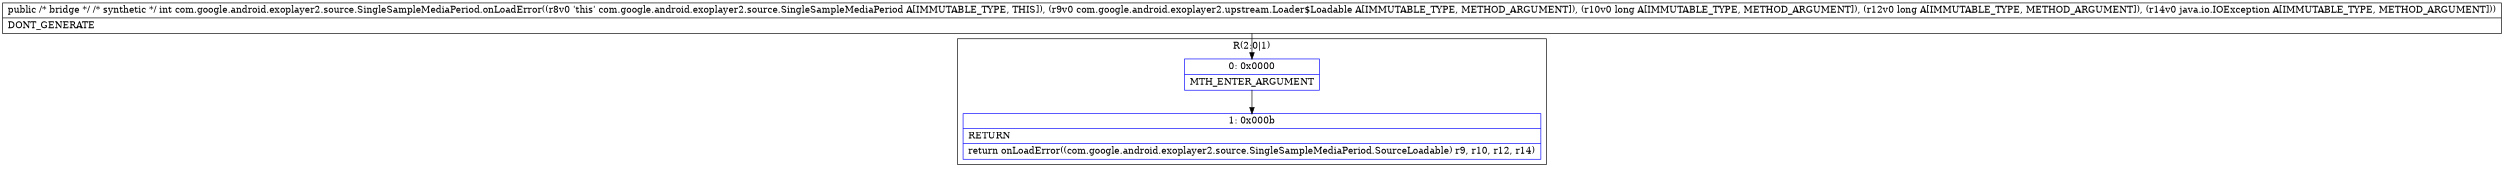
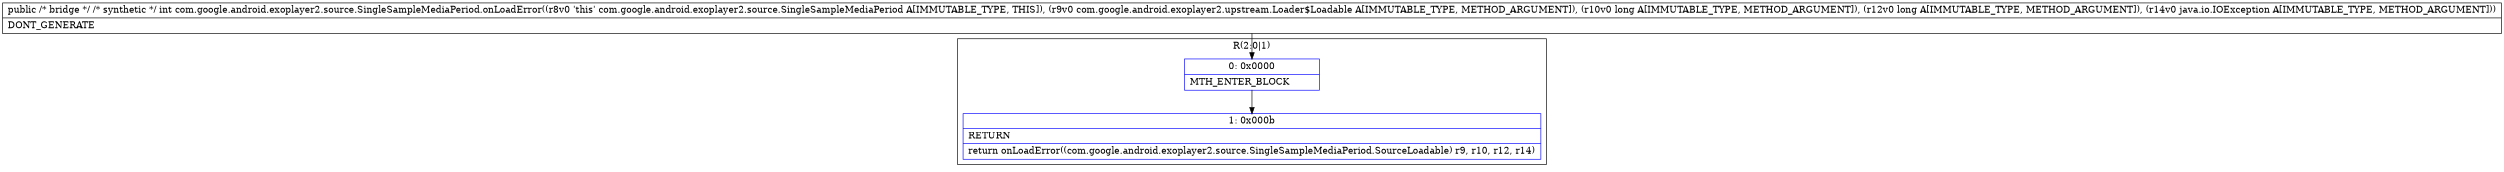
(1252, 82) -> (1240, 82)
